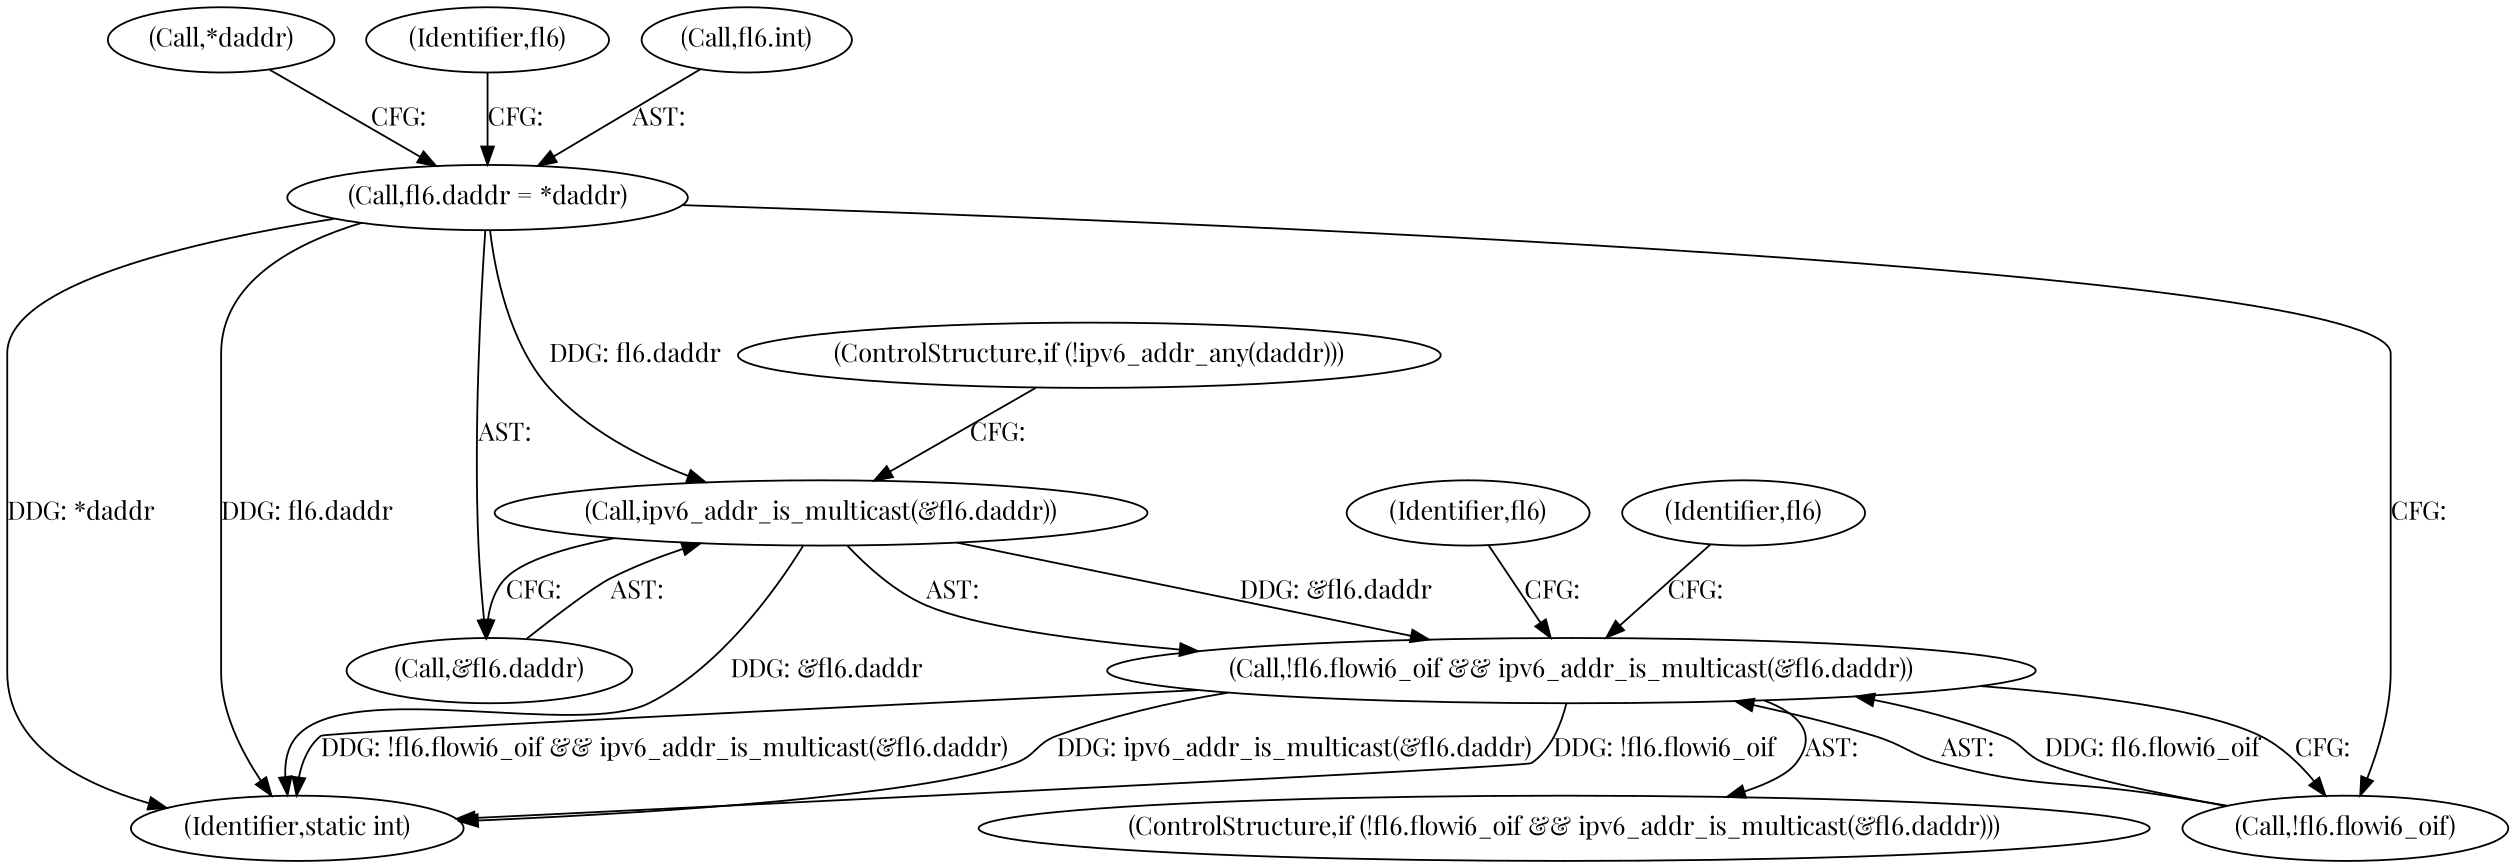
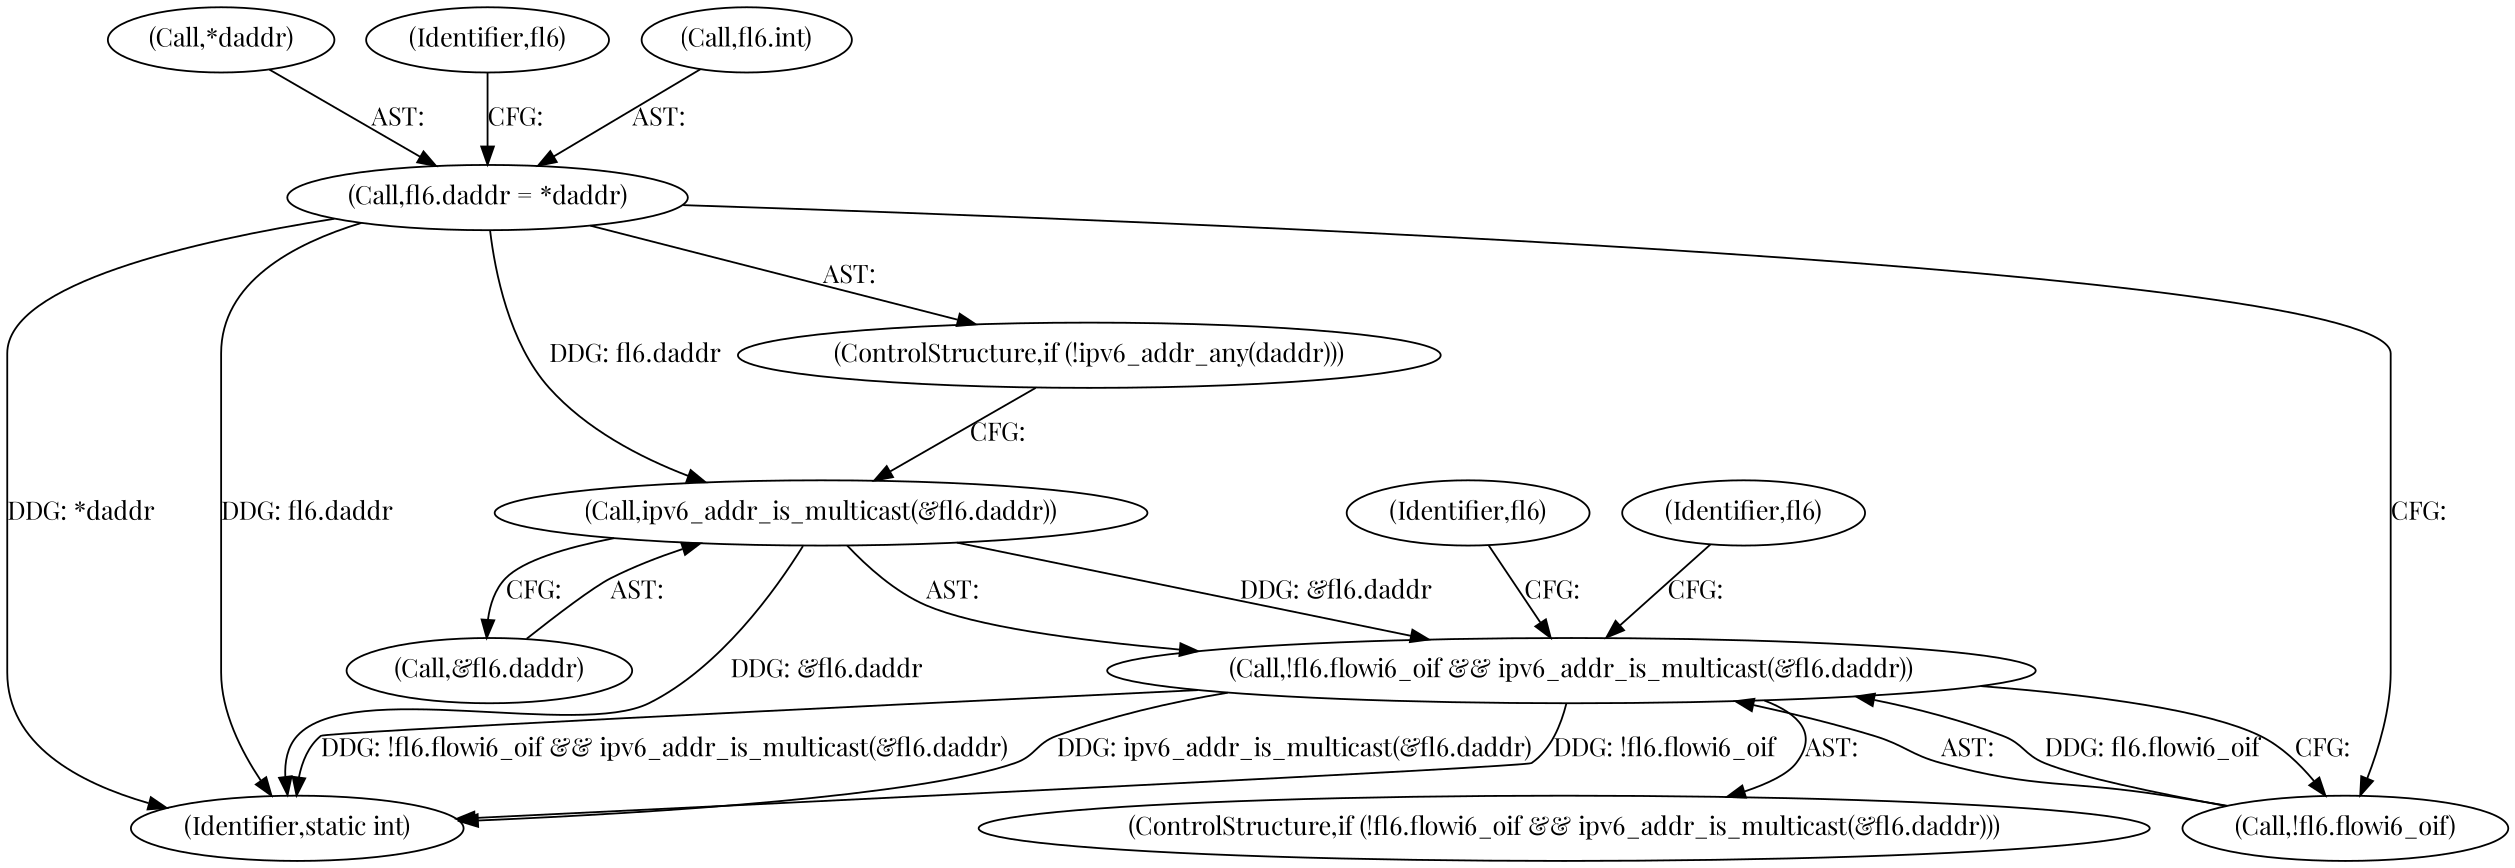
(402, 119) -> (402, 119)
(477, 425) -> (774, 273)
